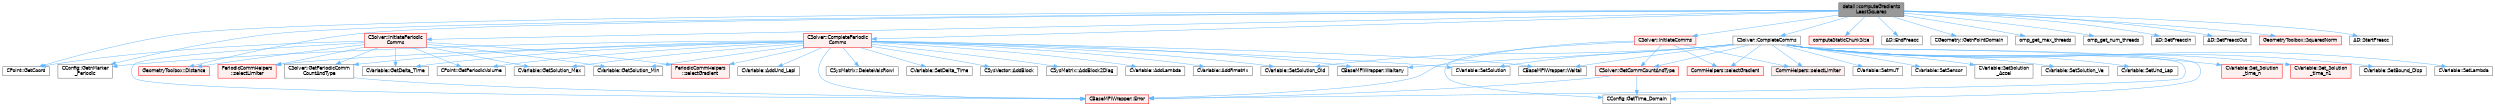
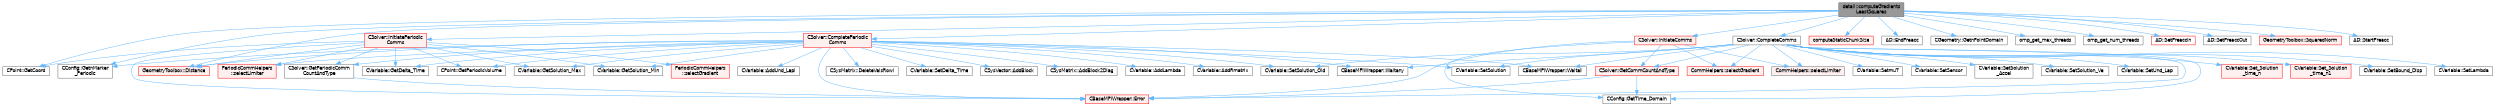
(2173, 40) -> (2173, 40)
(771, 55) -> (501, 46)
